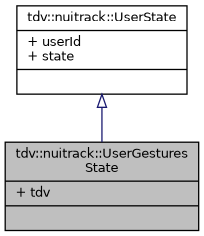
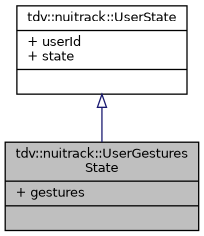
(34, 193) -> (51, 193)
